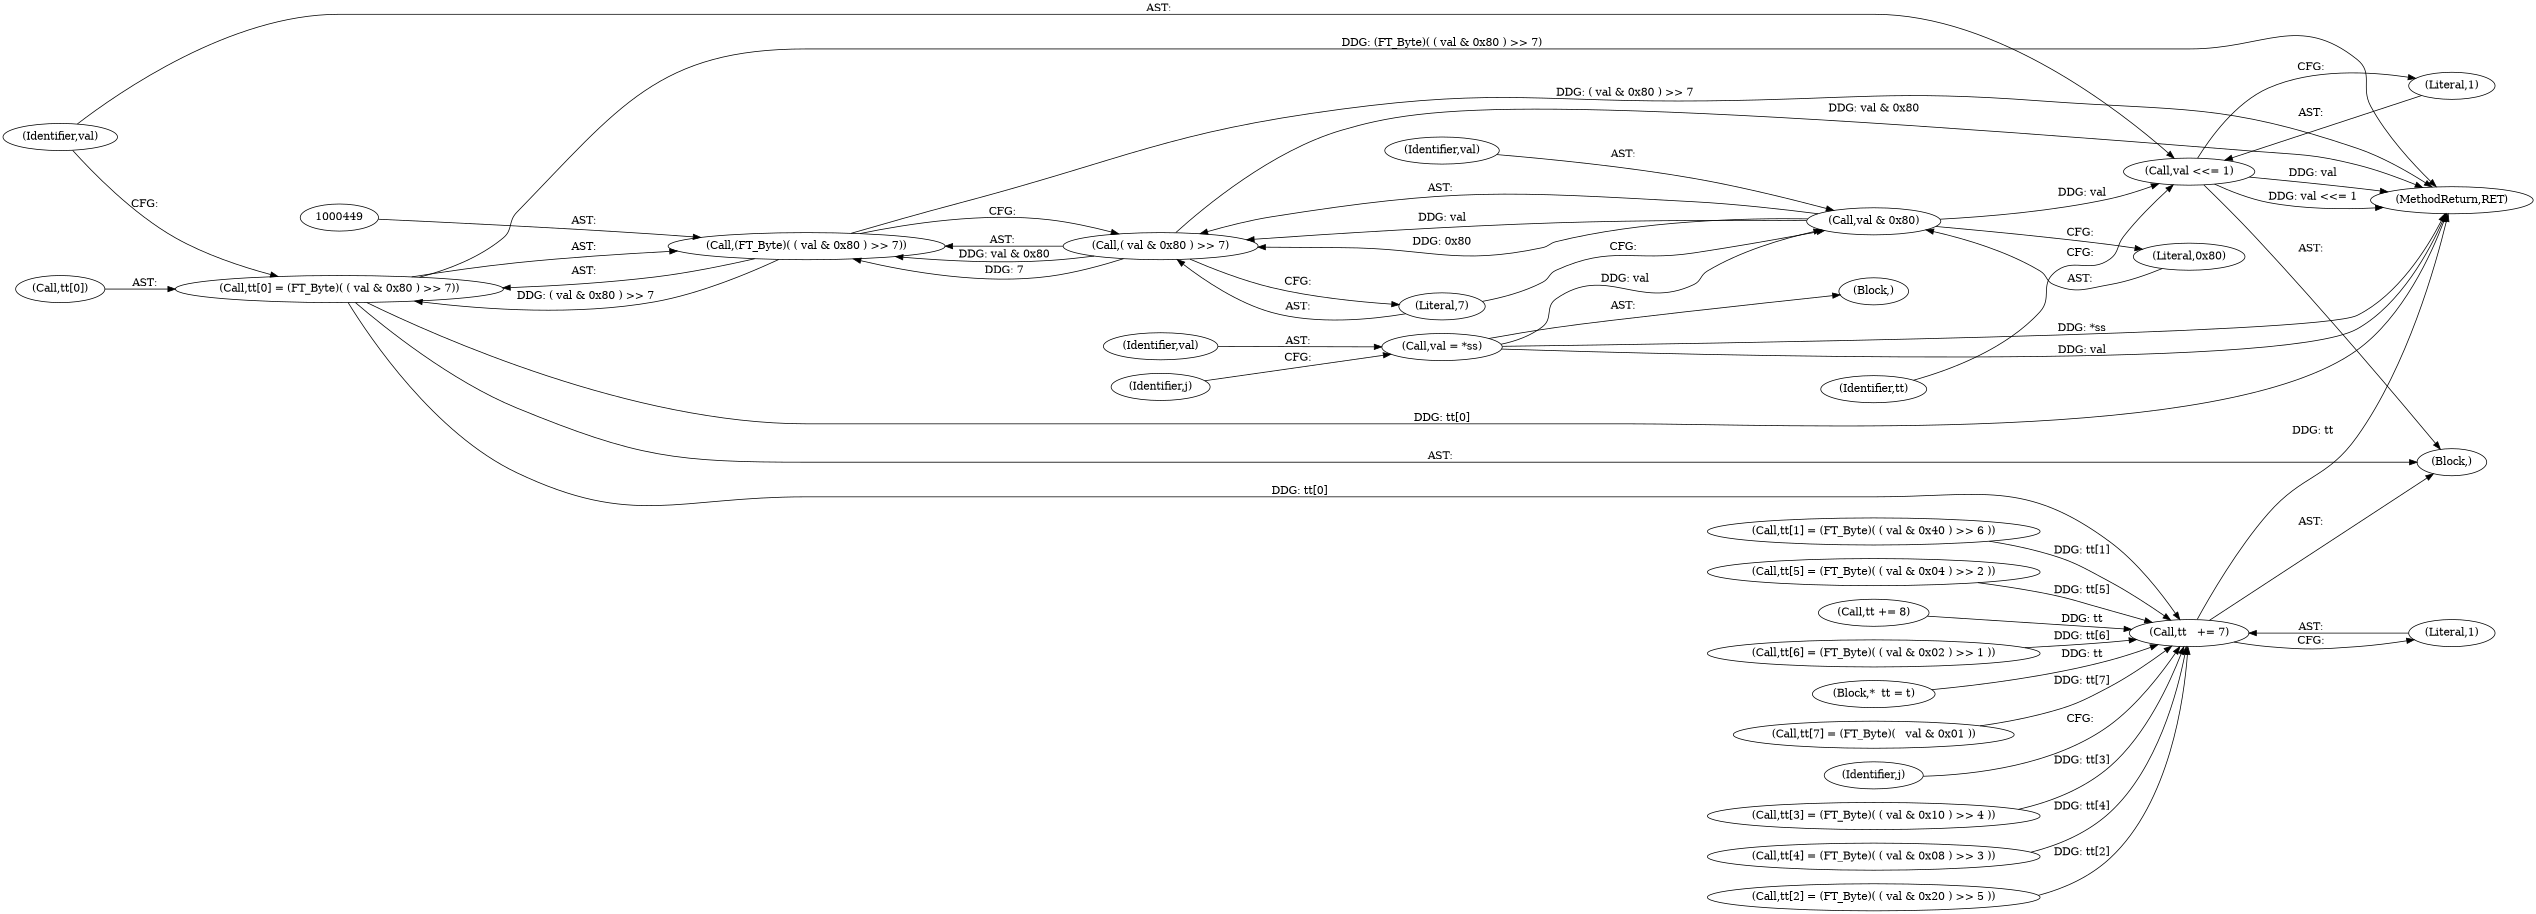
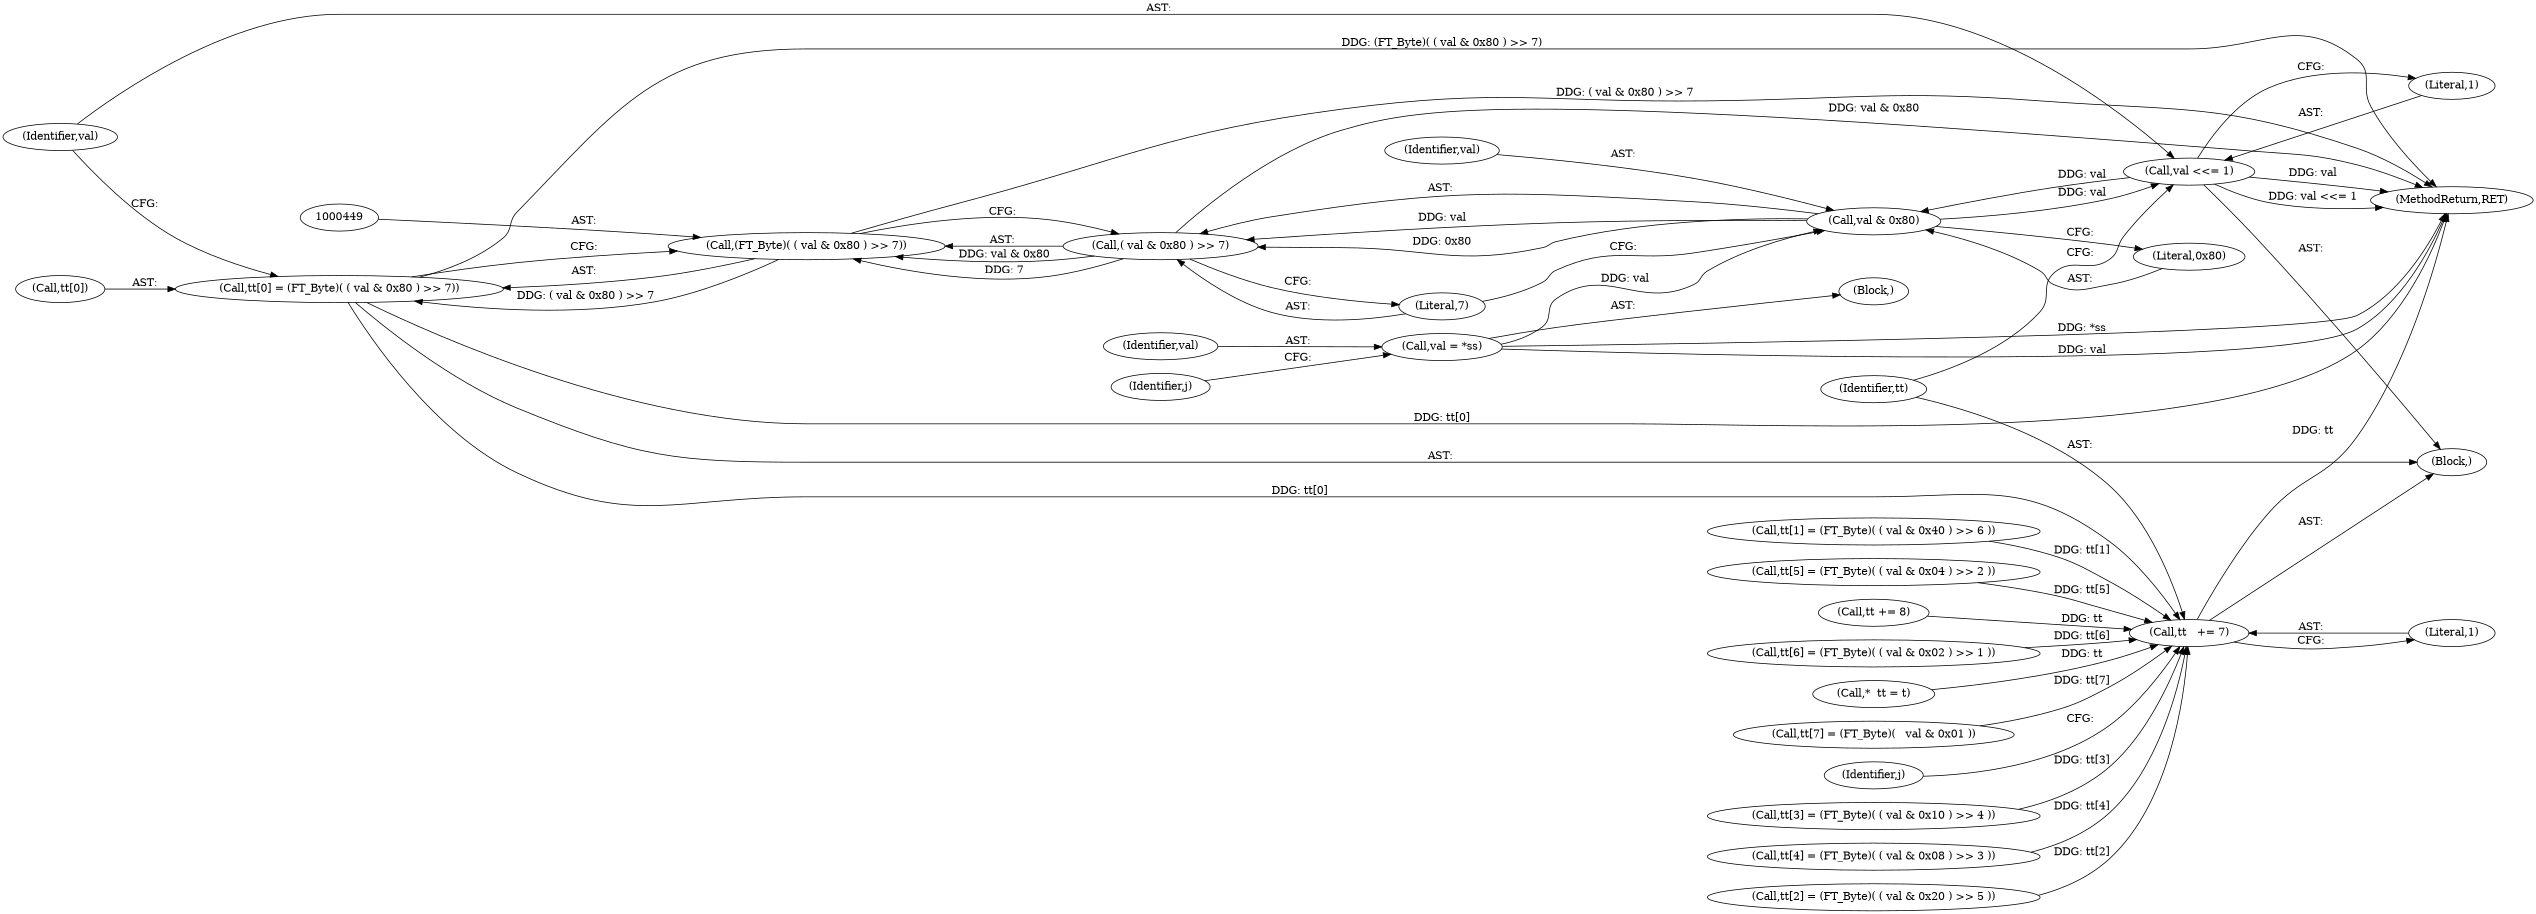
none -> (2029, 191)
(586, 247) -> (586, 247)
none -> (2090, 470)
(1874, 694) -> (1874, 694)
